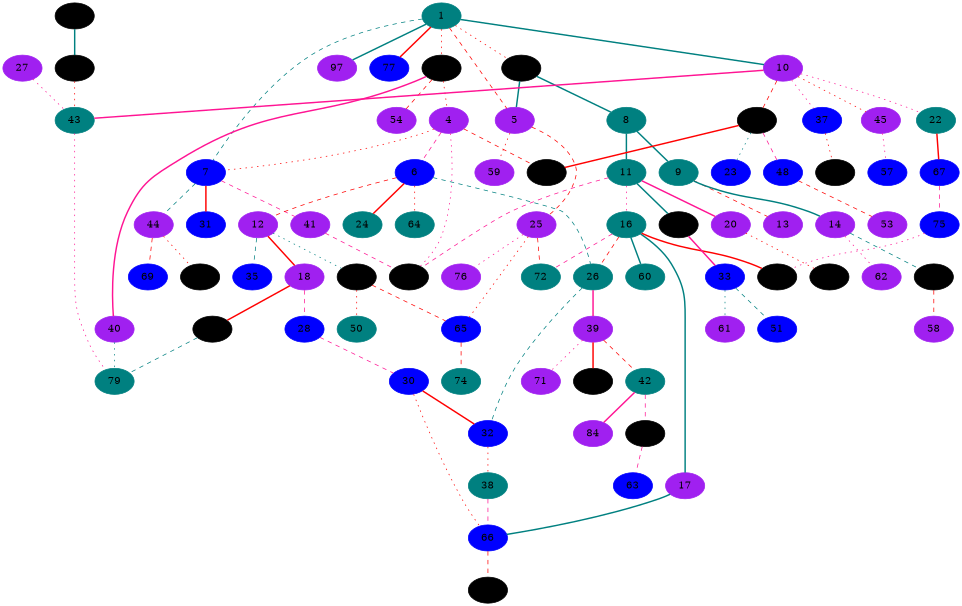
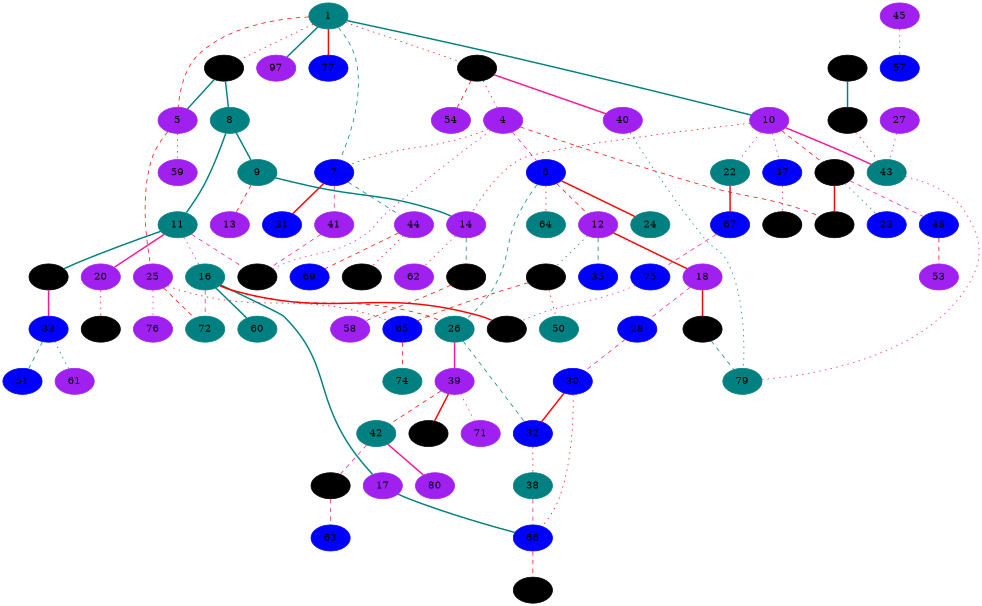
(832, 94) -> (599, 143)
(593, 434) -> (435, 486)
